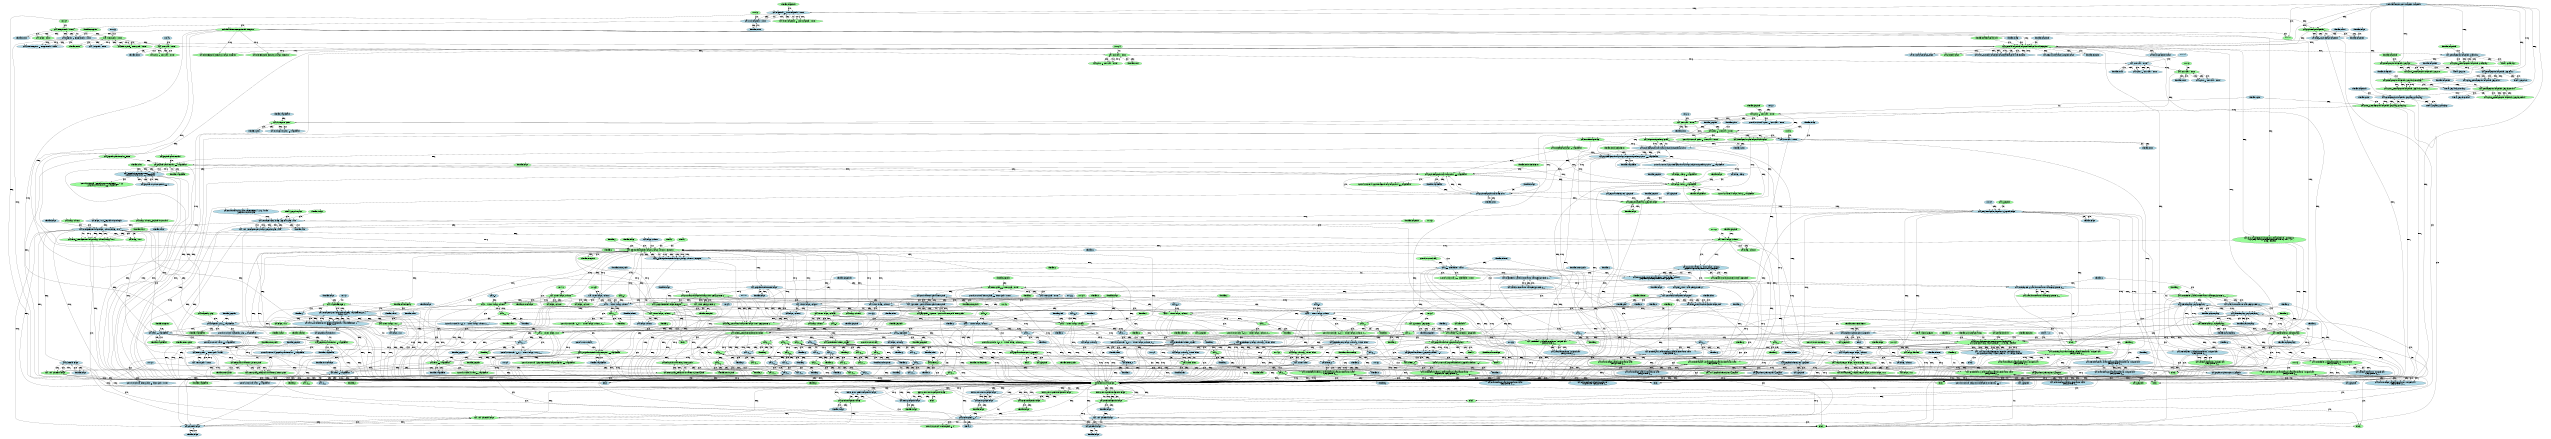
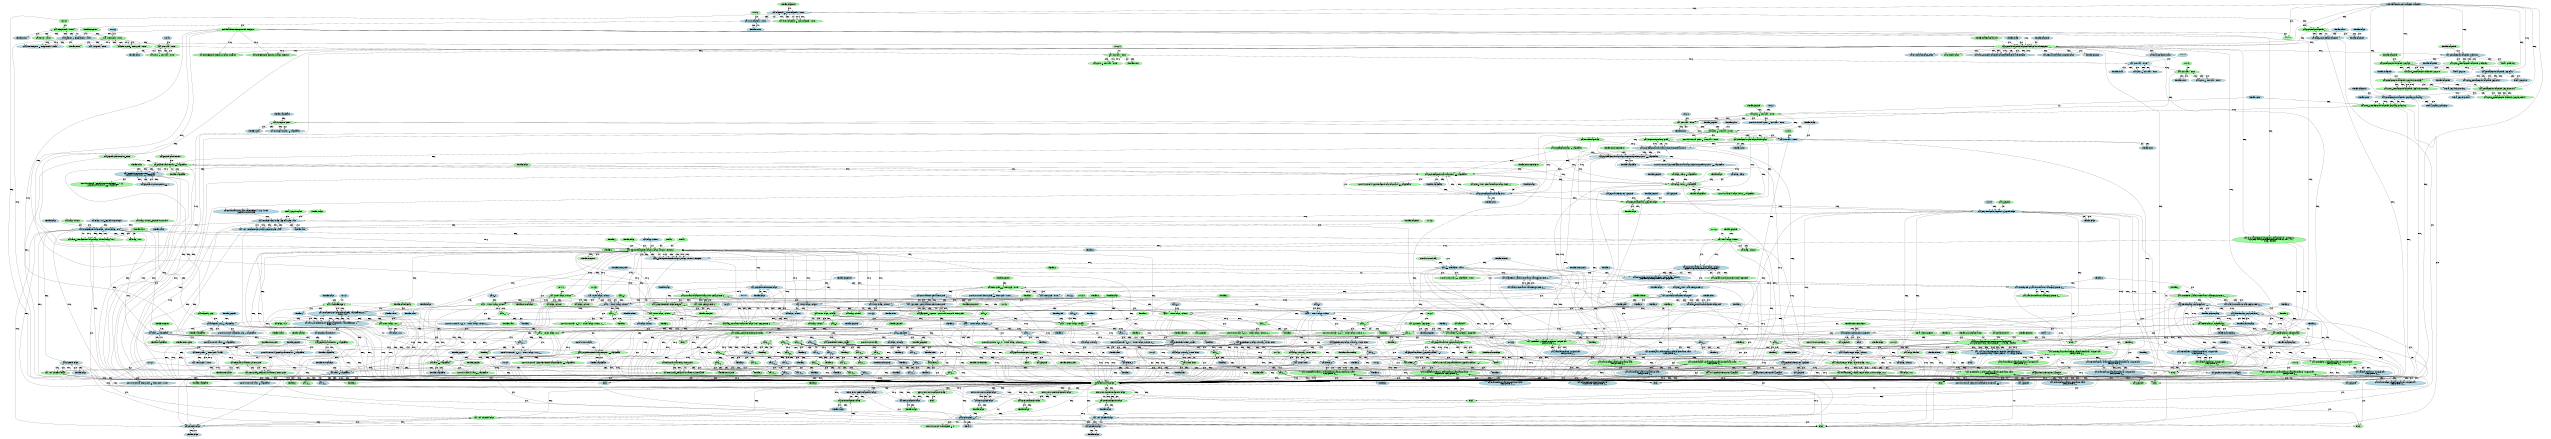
(43, 38) -> (43, 38)
none -> (1491, 184)
(242, 282) -> none
(1463, 329) -> (1463, 329)
